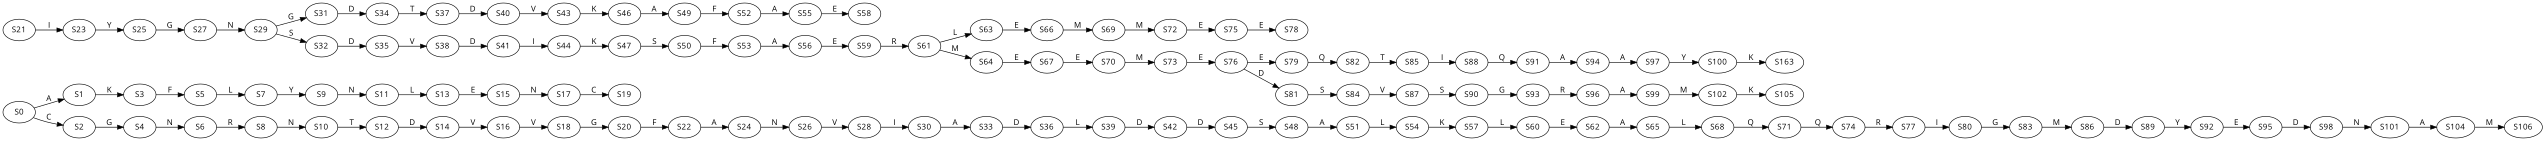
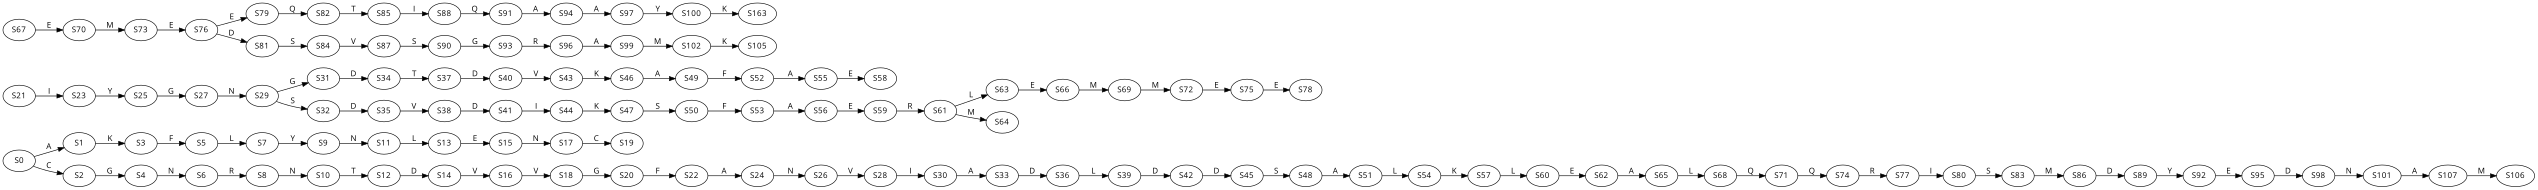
(1014, 62) -> none
(1996, 123) -> (1989, 171)
(2456, 127) -> (2448, 176)
